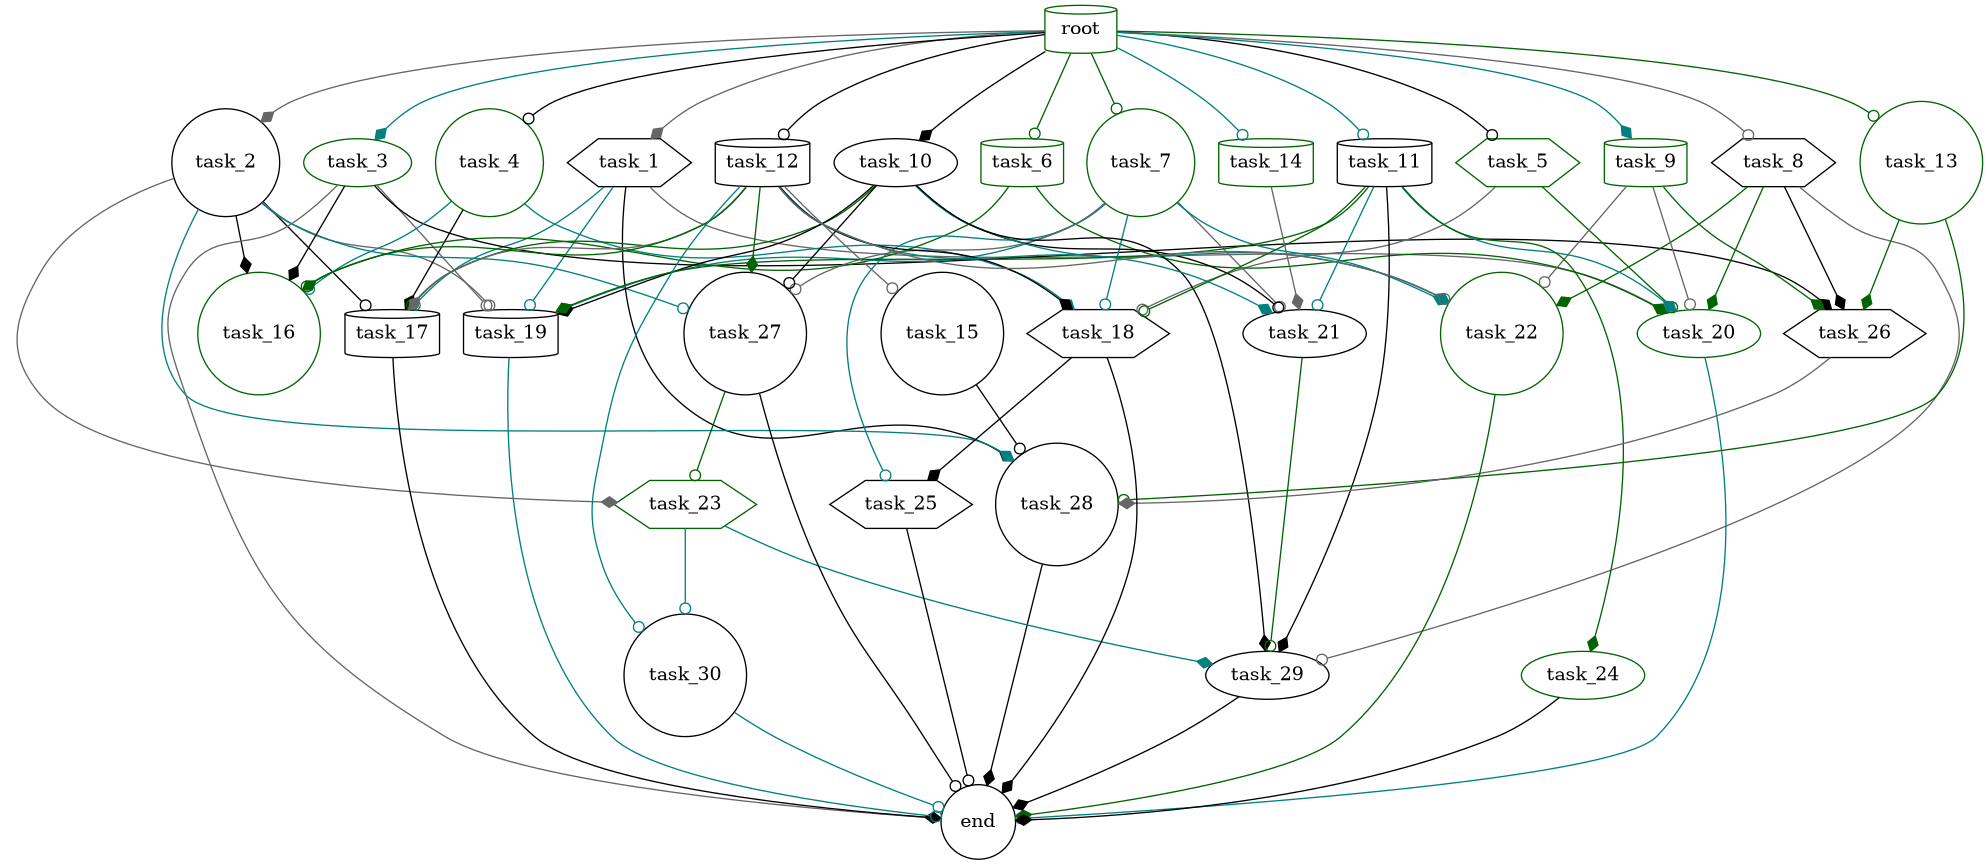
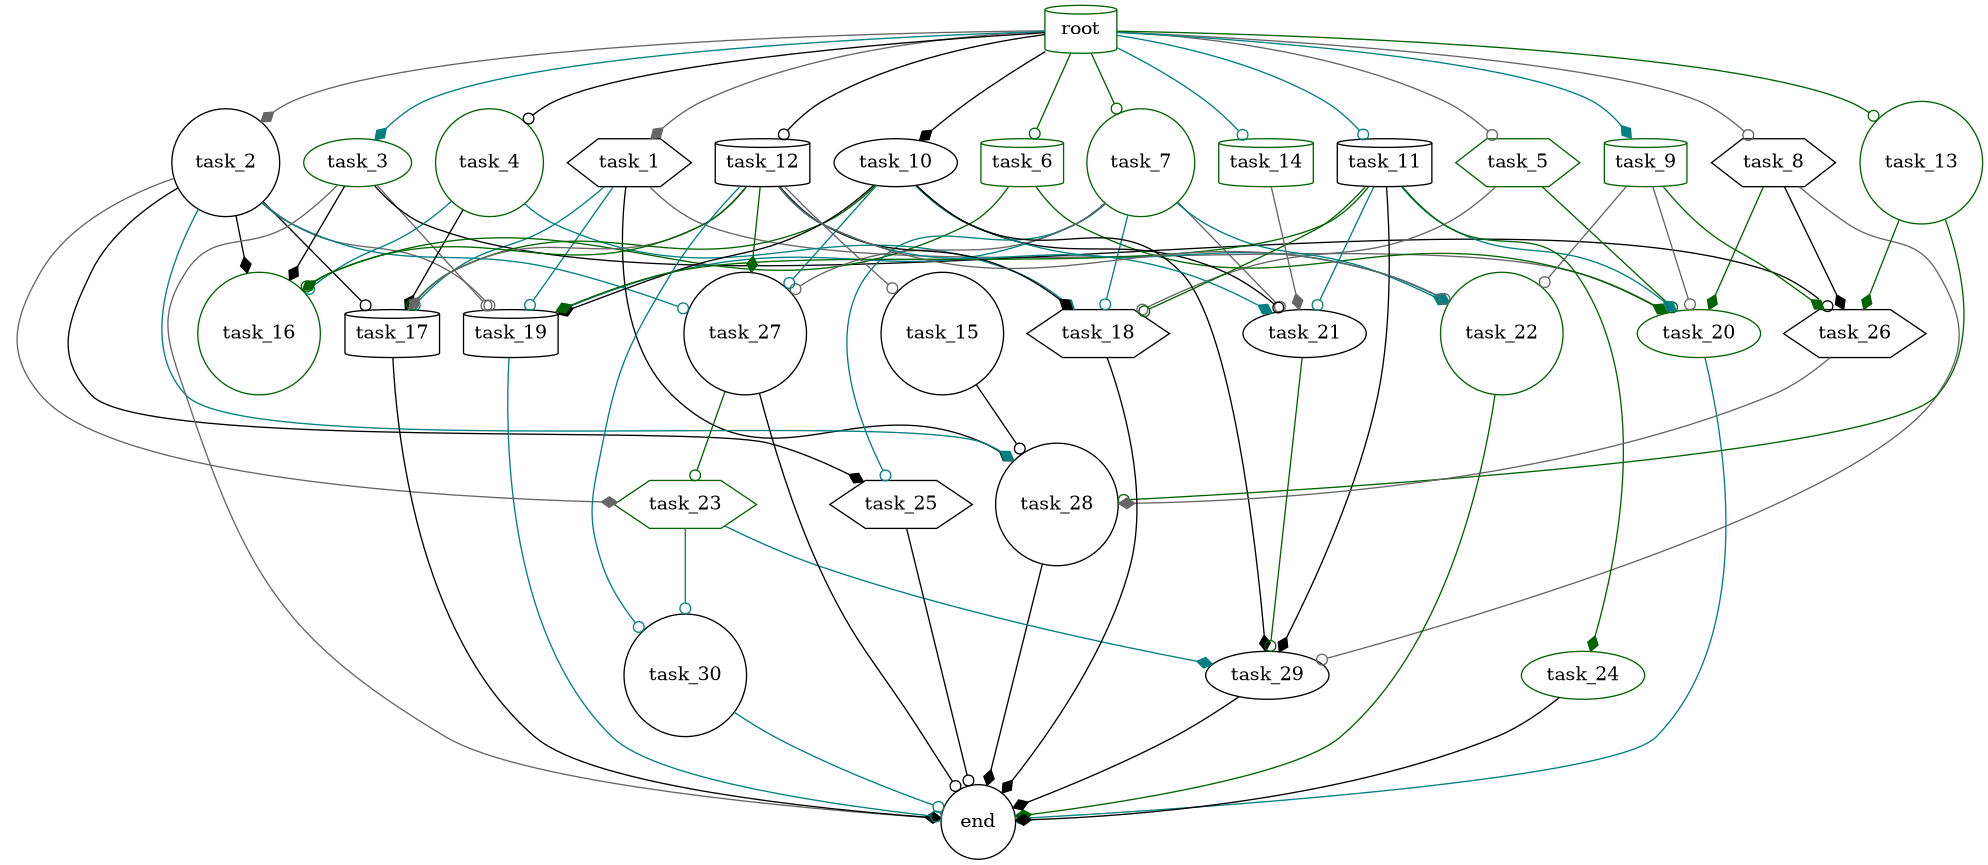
(1310, 57) -> (1310, 57)
(843, 223) -> (843, 223)
(1680, 236) -> none
(1314, 243) -> (1314, 243)
(1006, 414) -> (266, 427)
